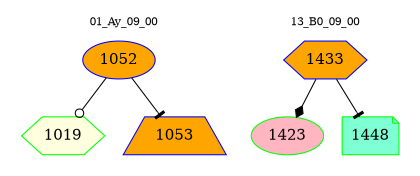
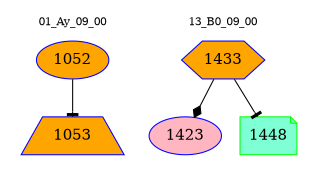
(63, 136) -> none
(287, 136) -> (185, 136)
